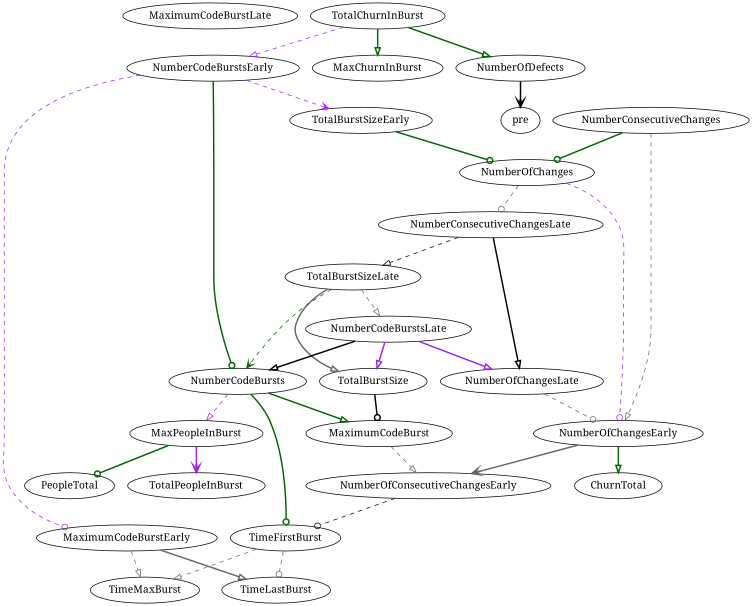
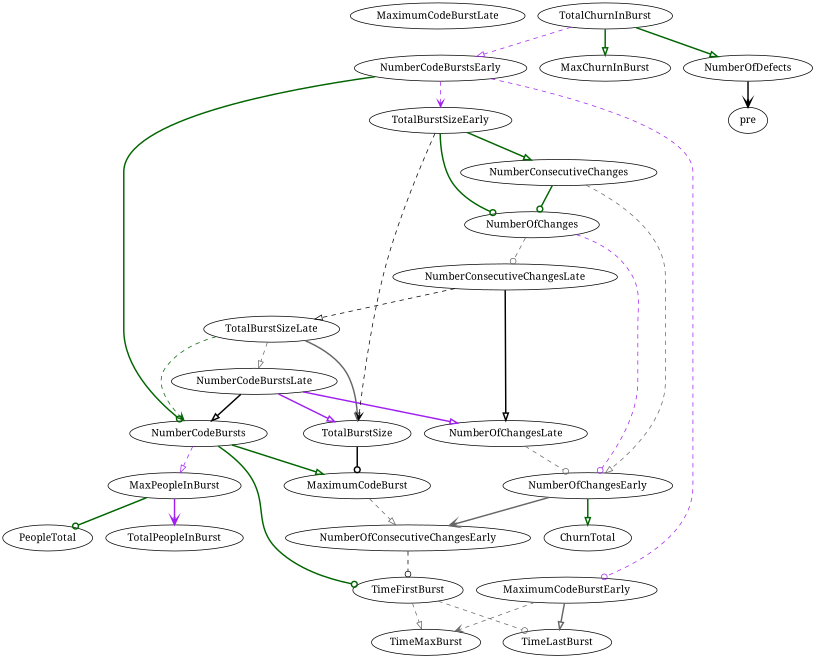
none -> (496, 145)
none -> (385, 270)
(135, 561) -> (498, 616)
